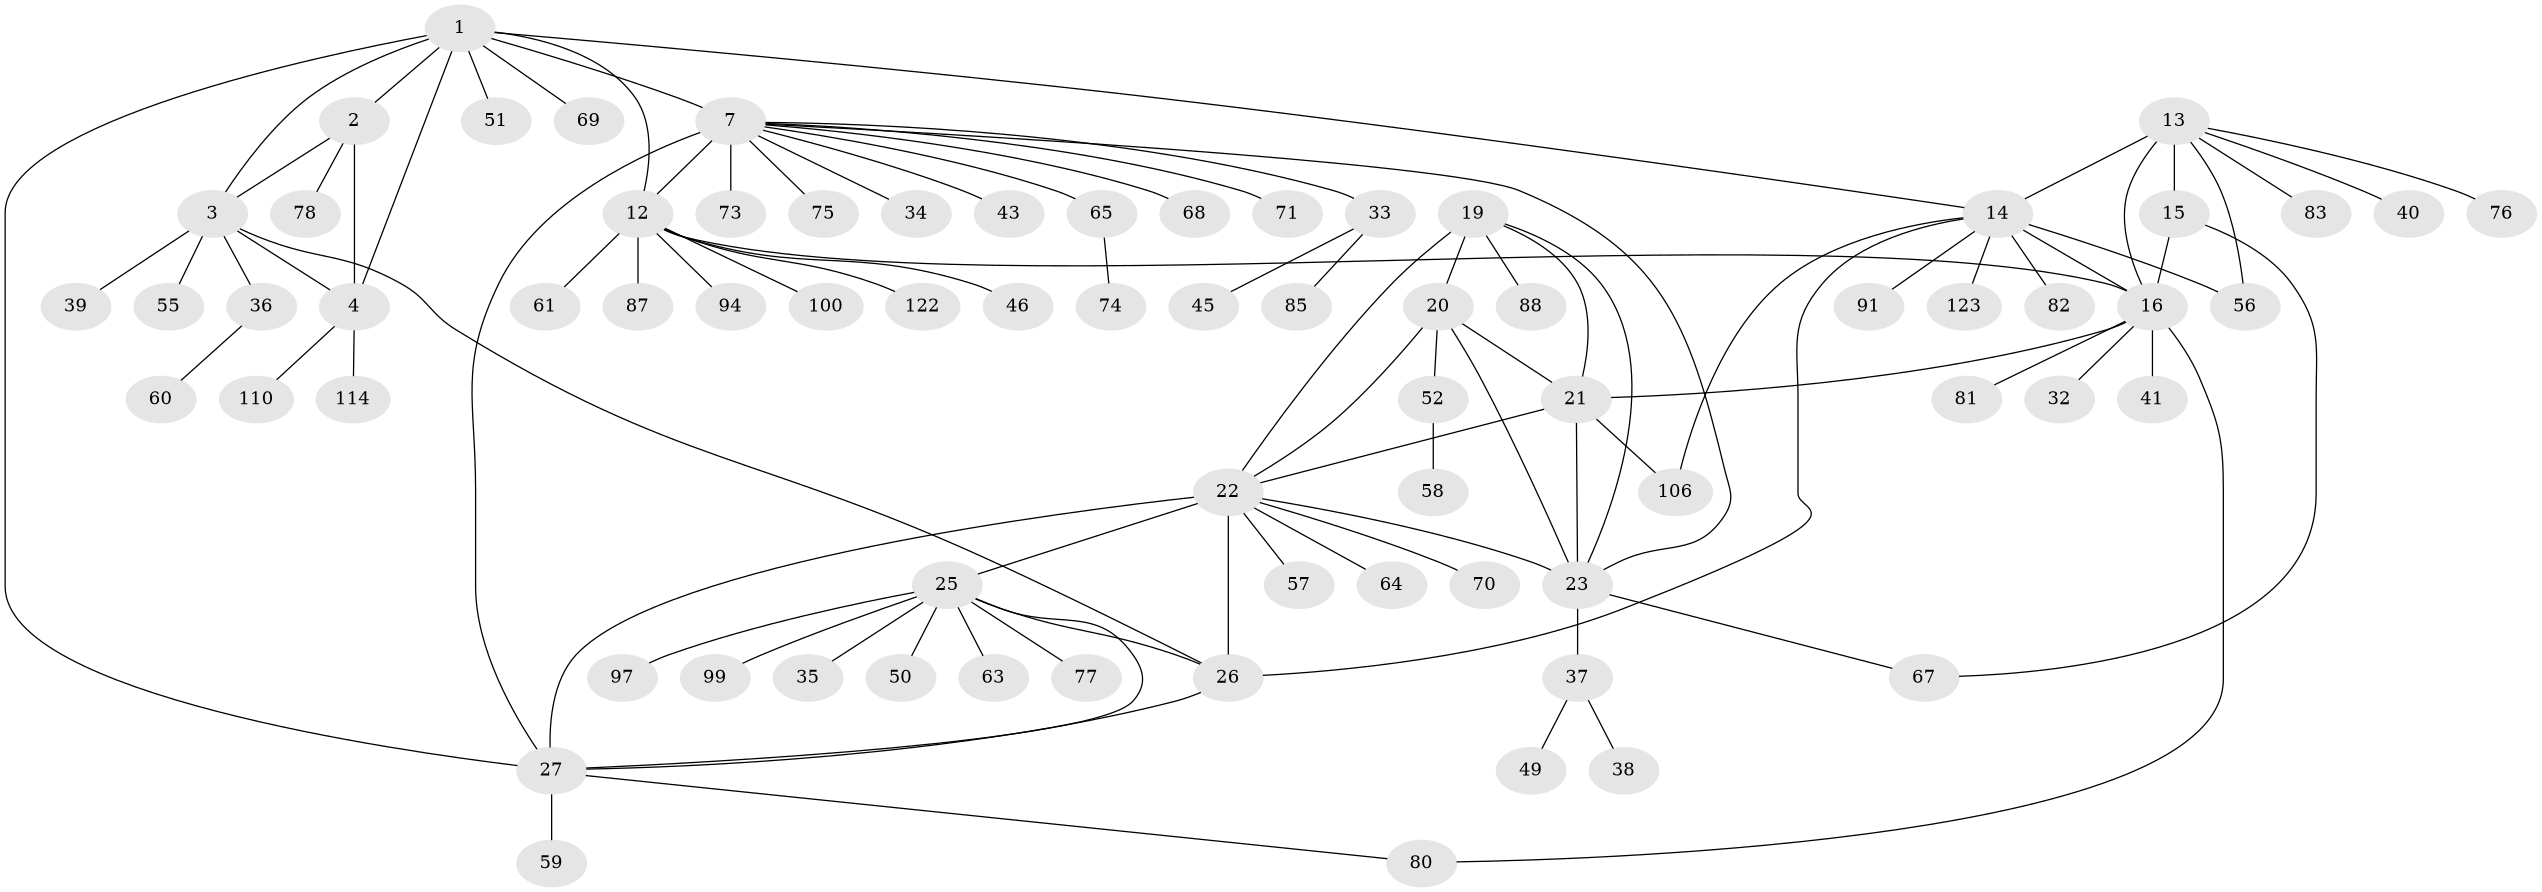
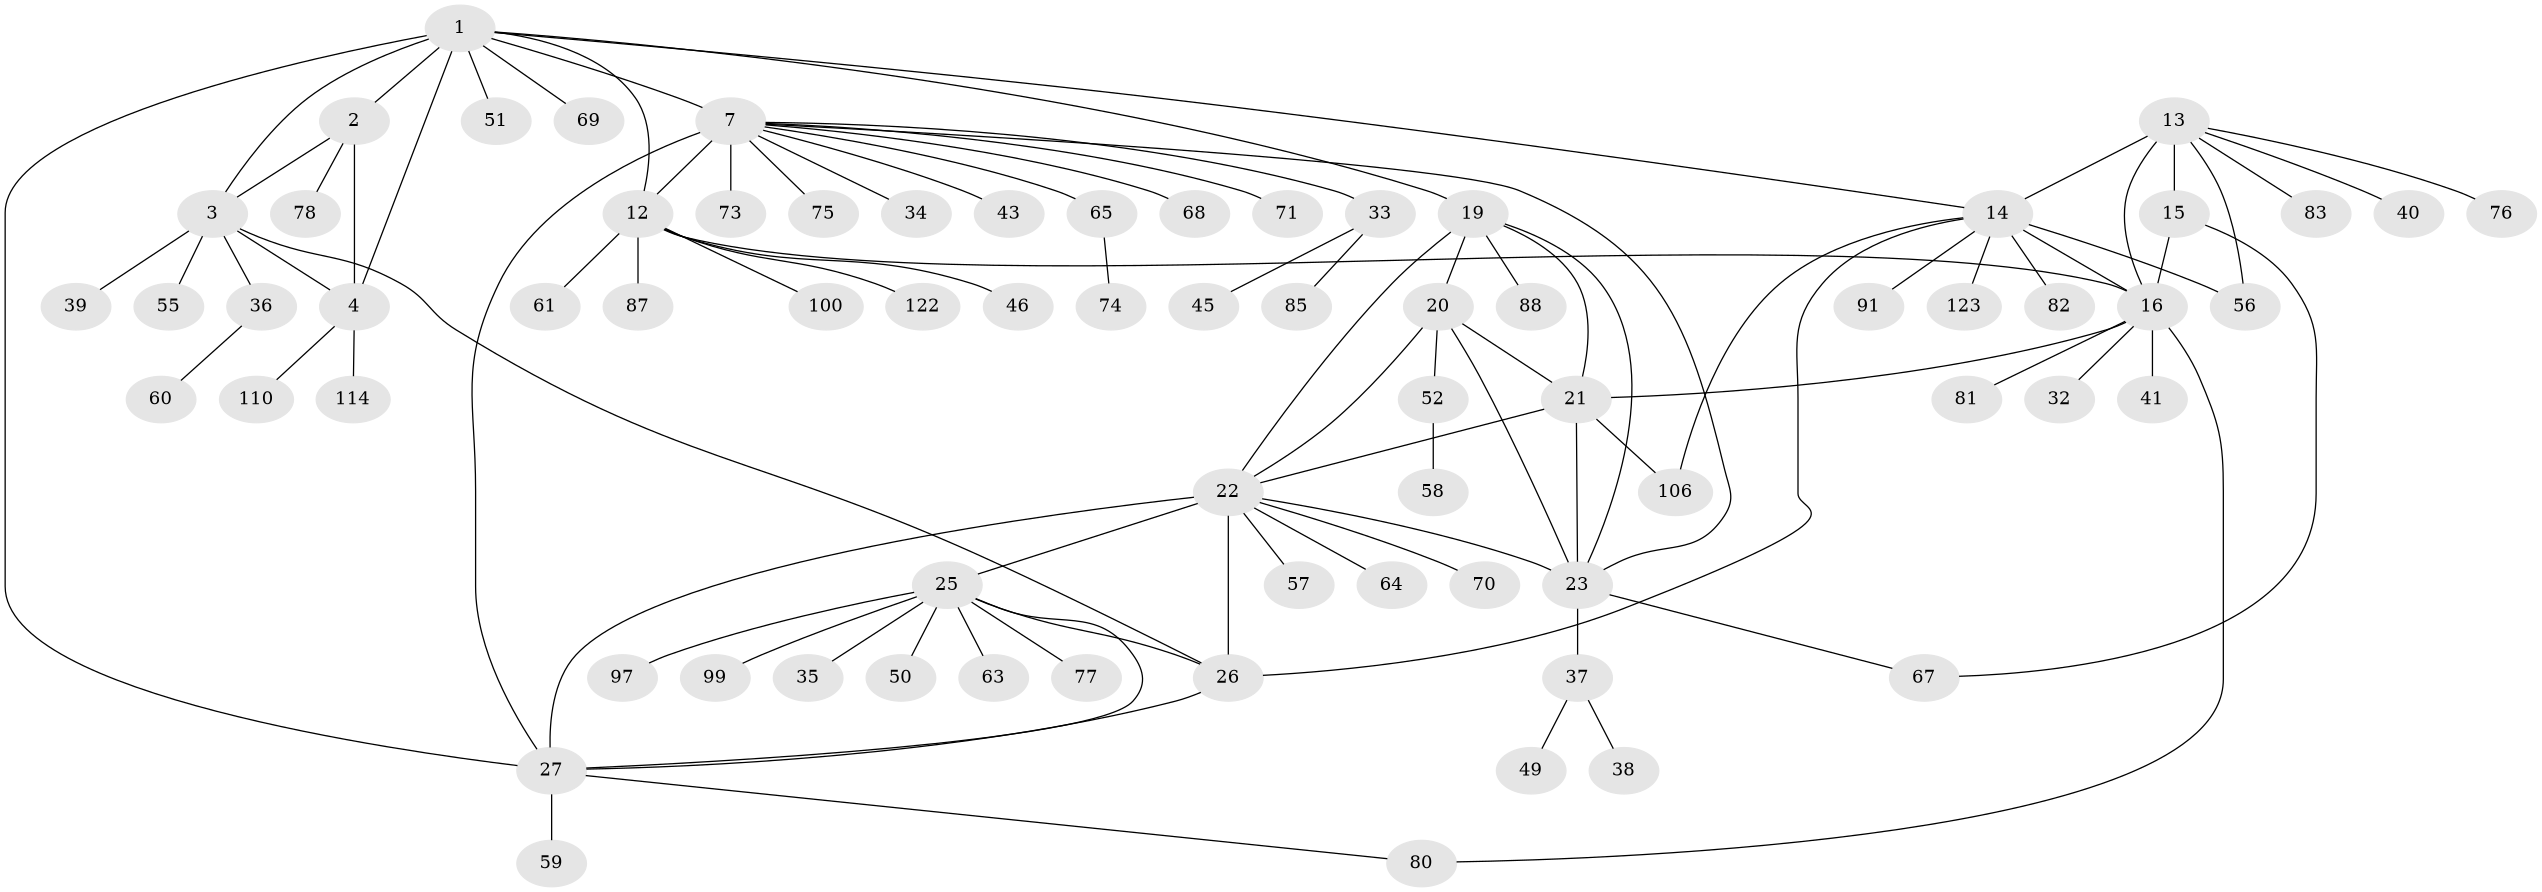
none -> (976, 89)
(731, 307) -> none
